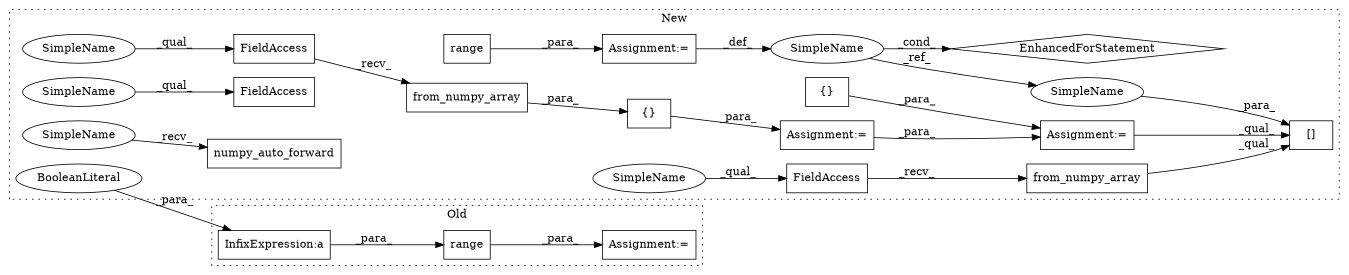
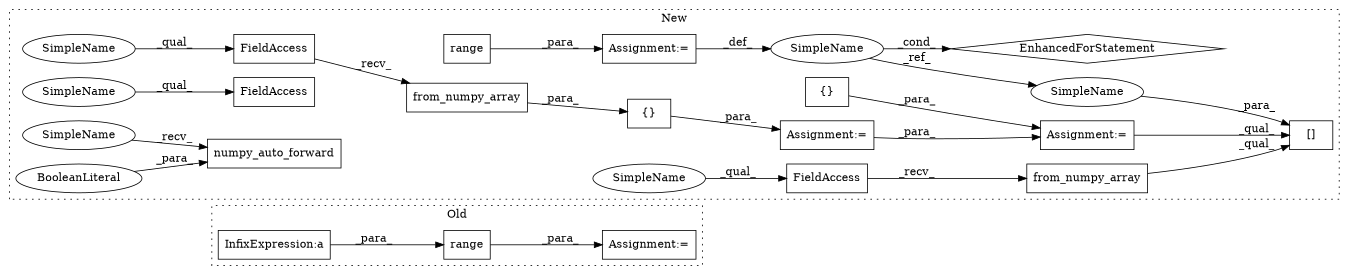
(169, 209) -> (167, 167)
